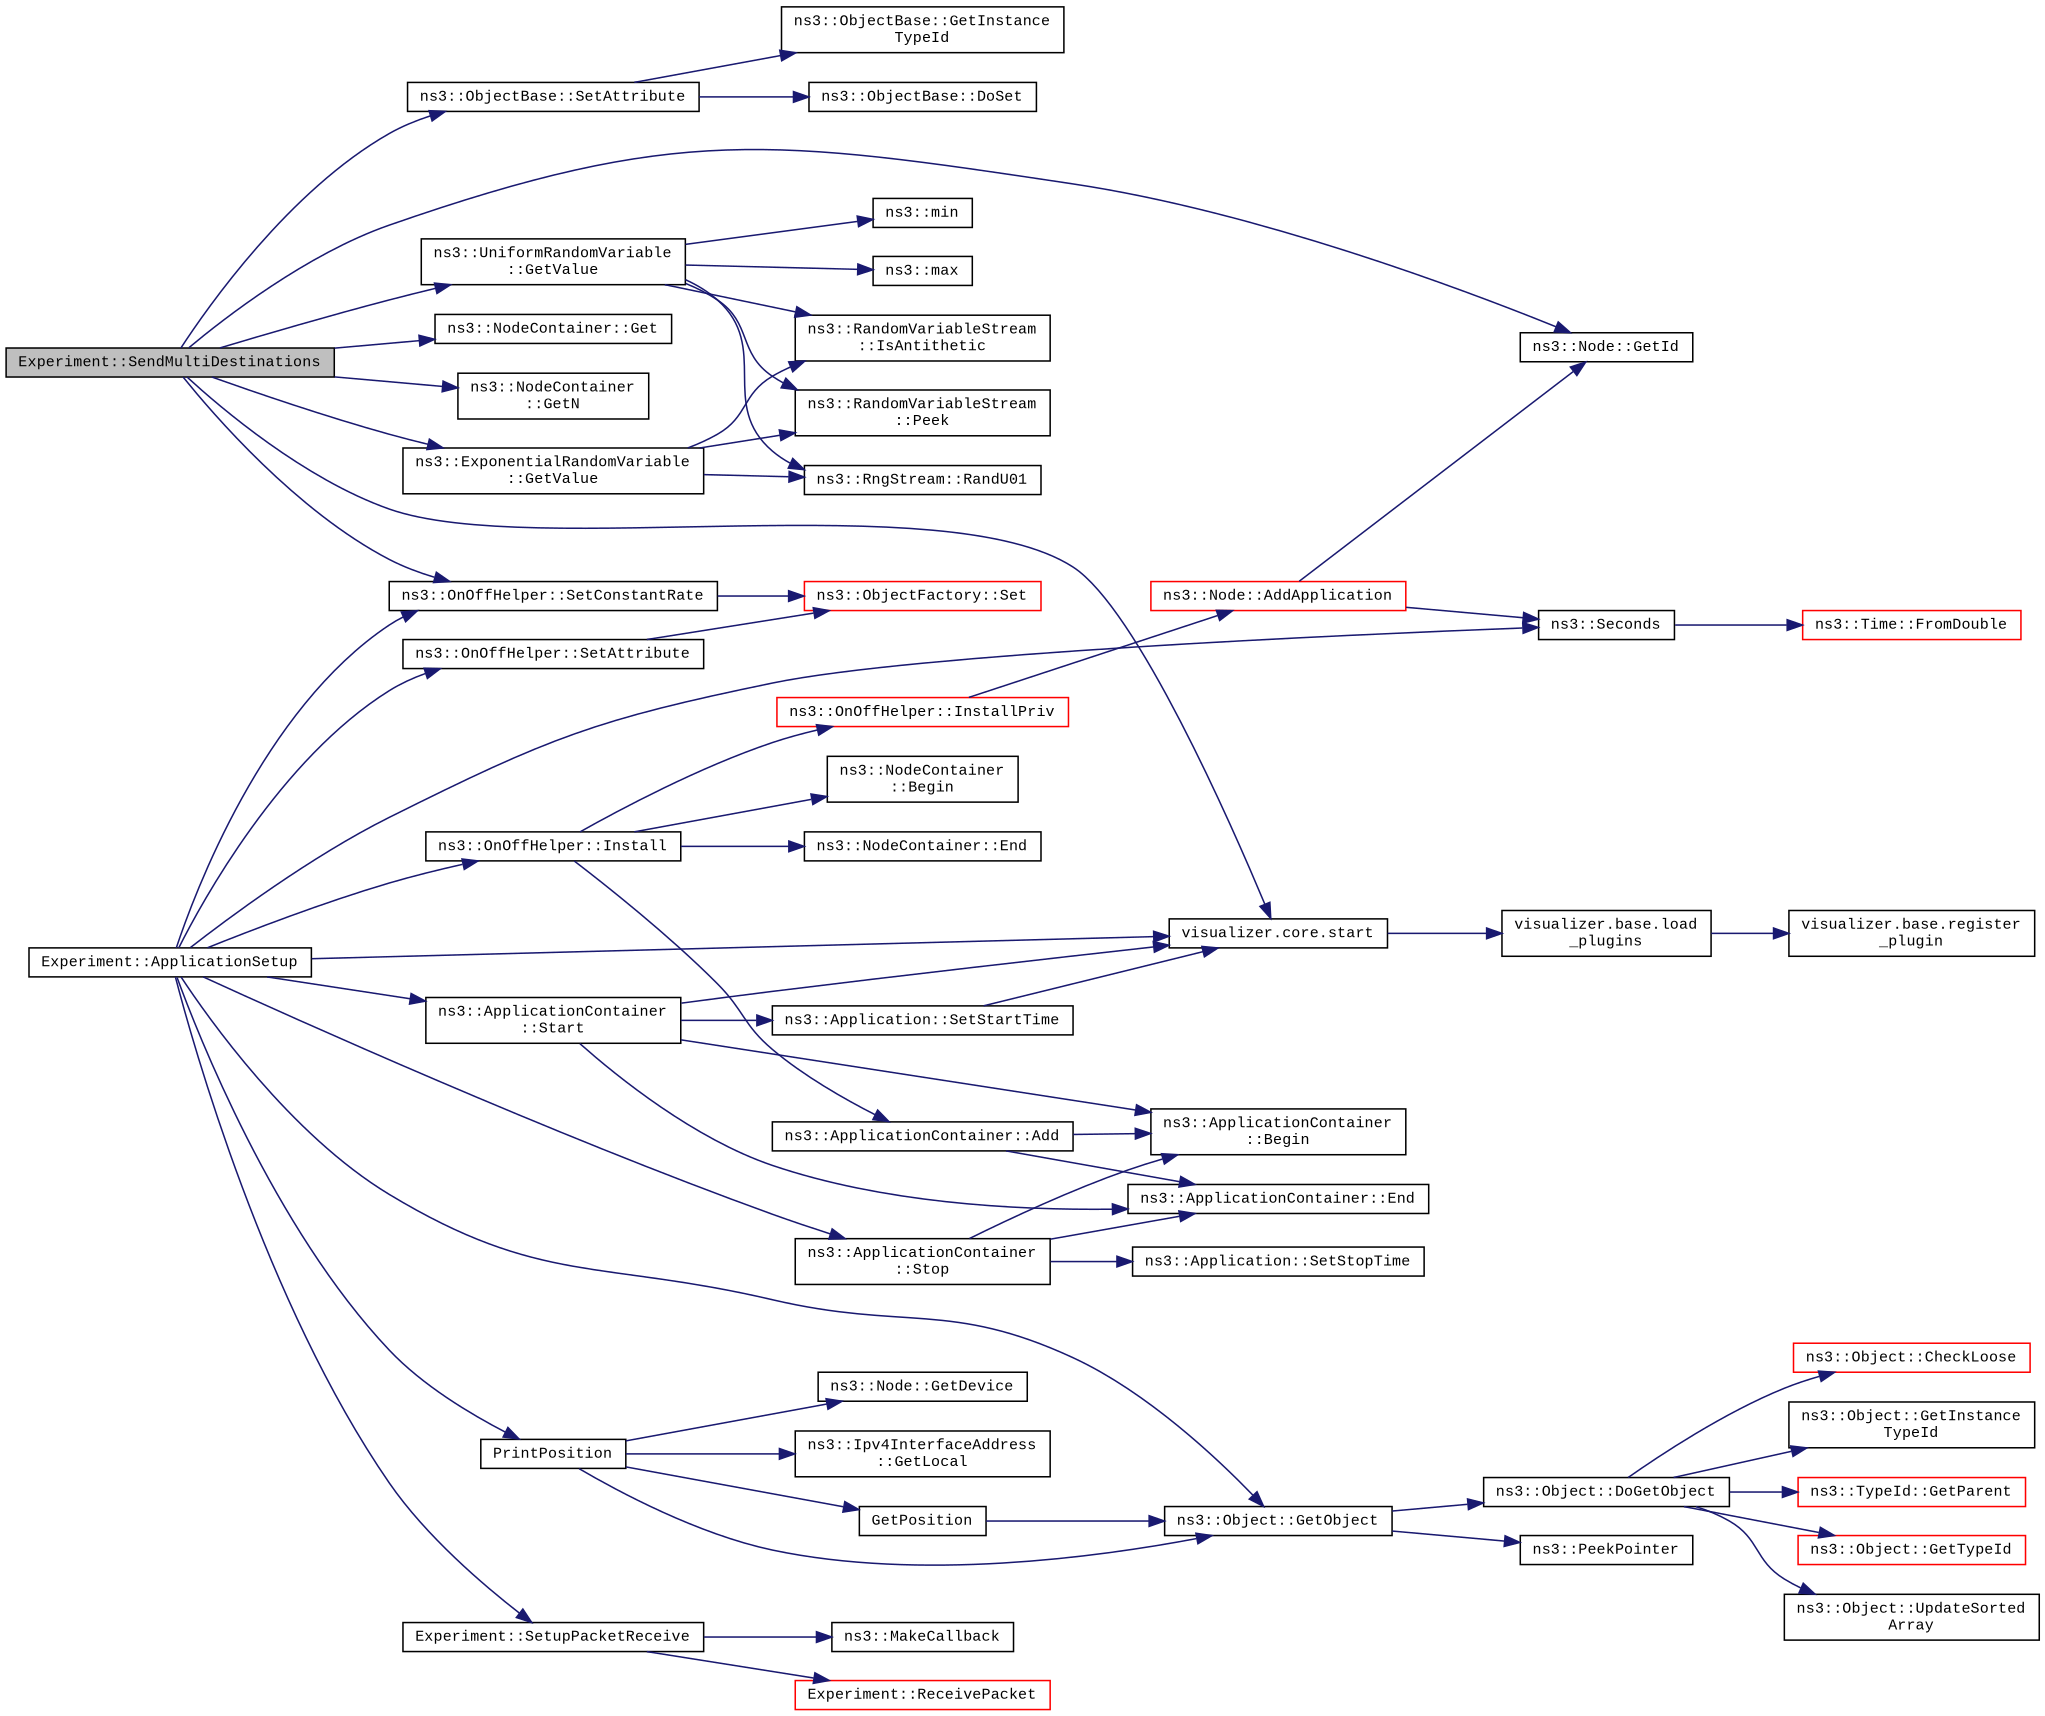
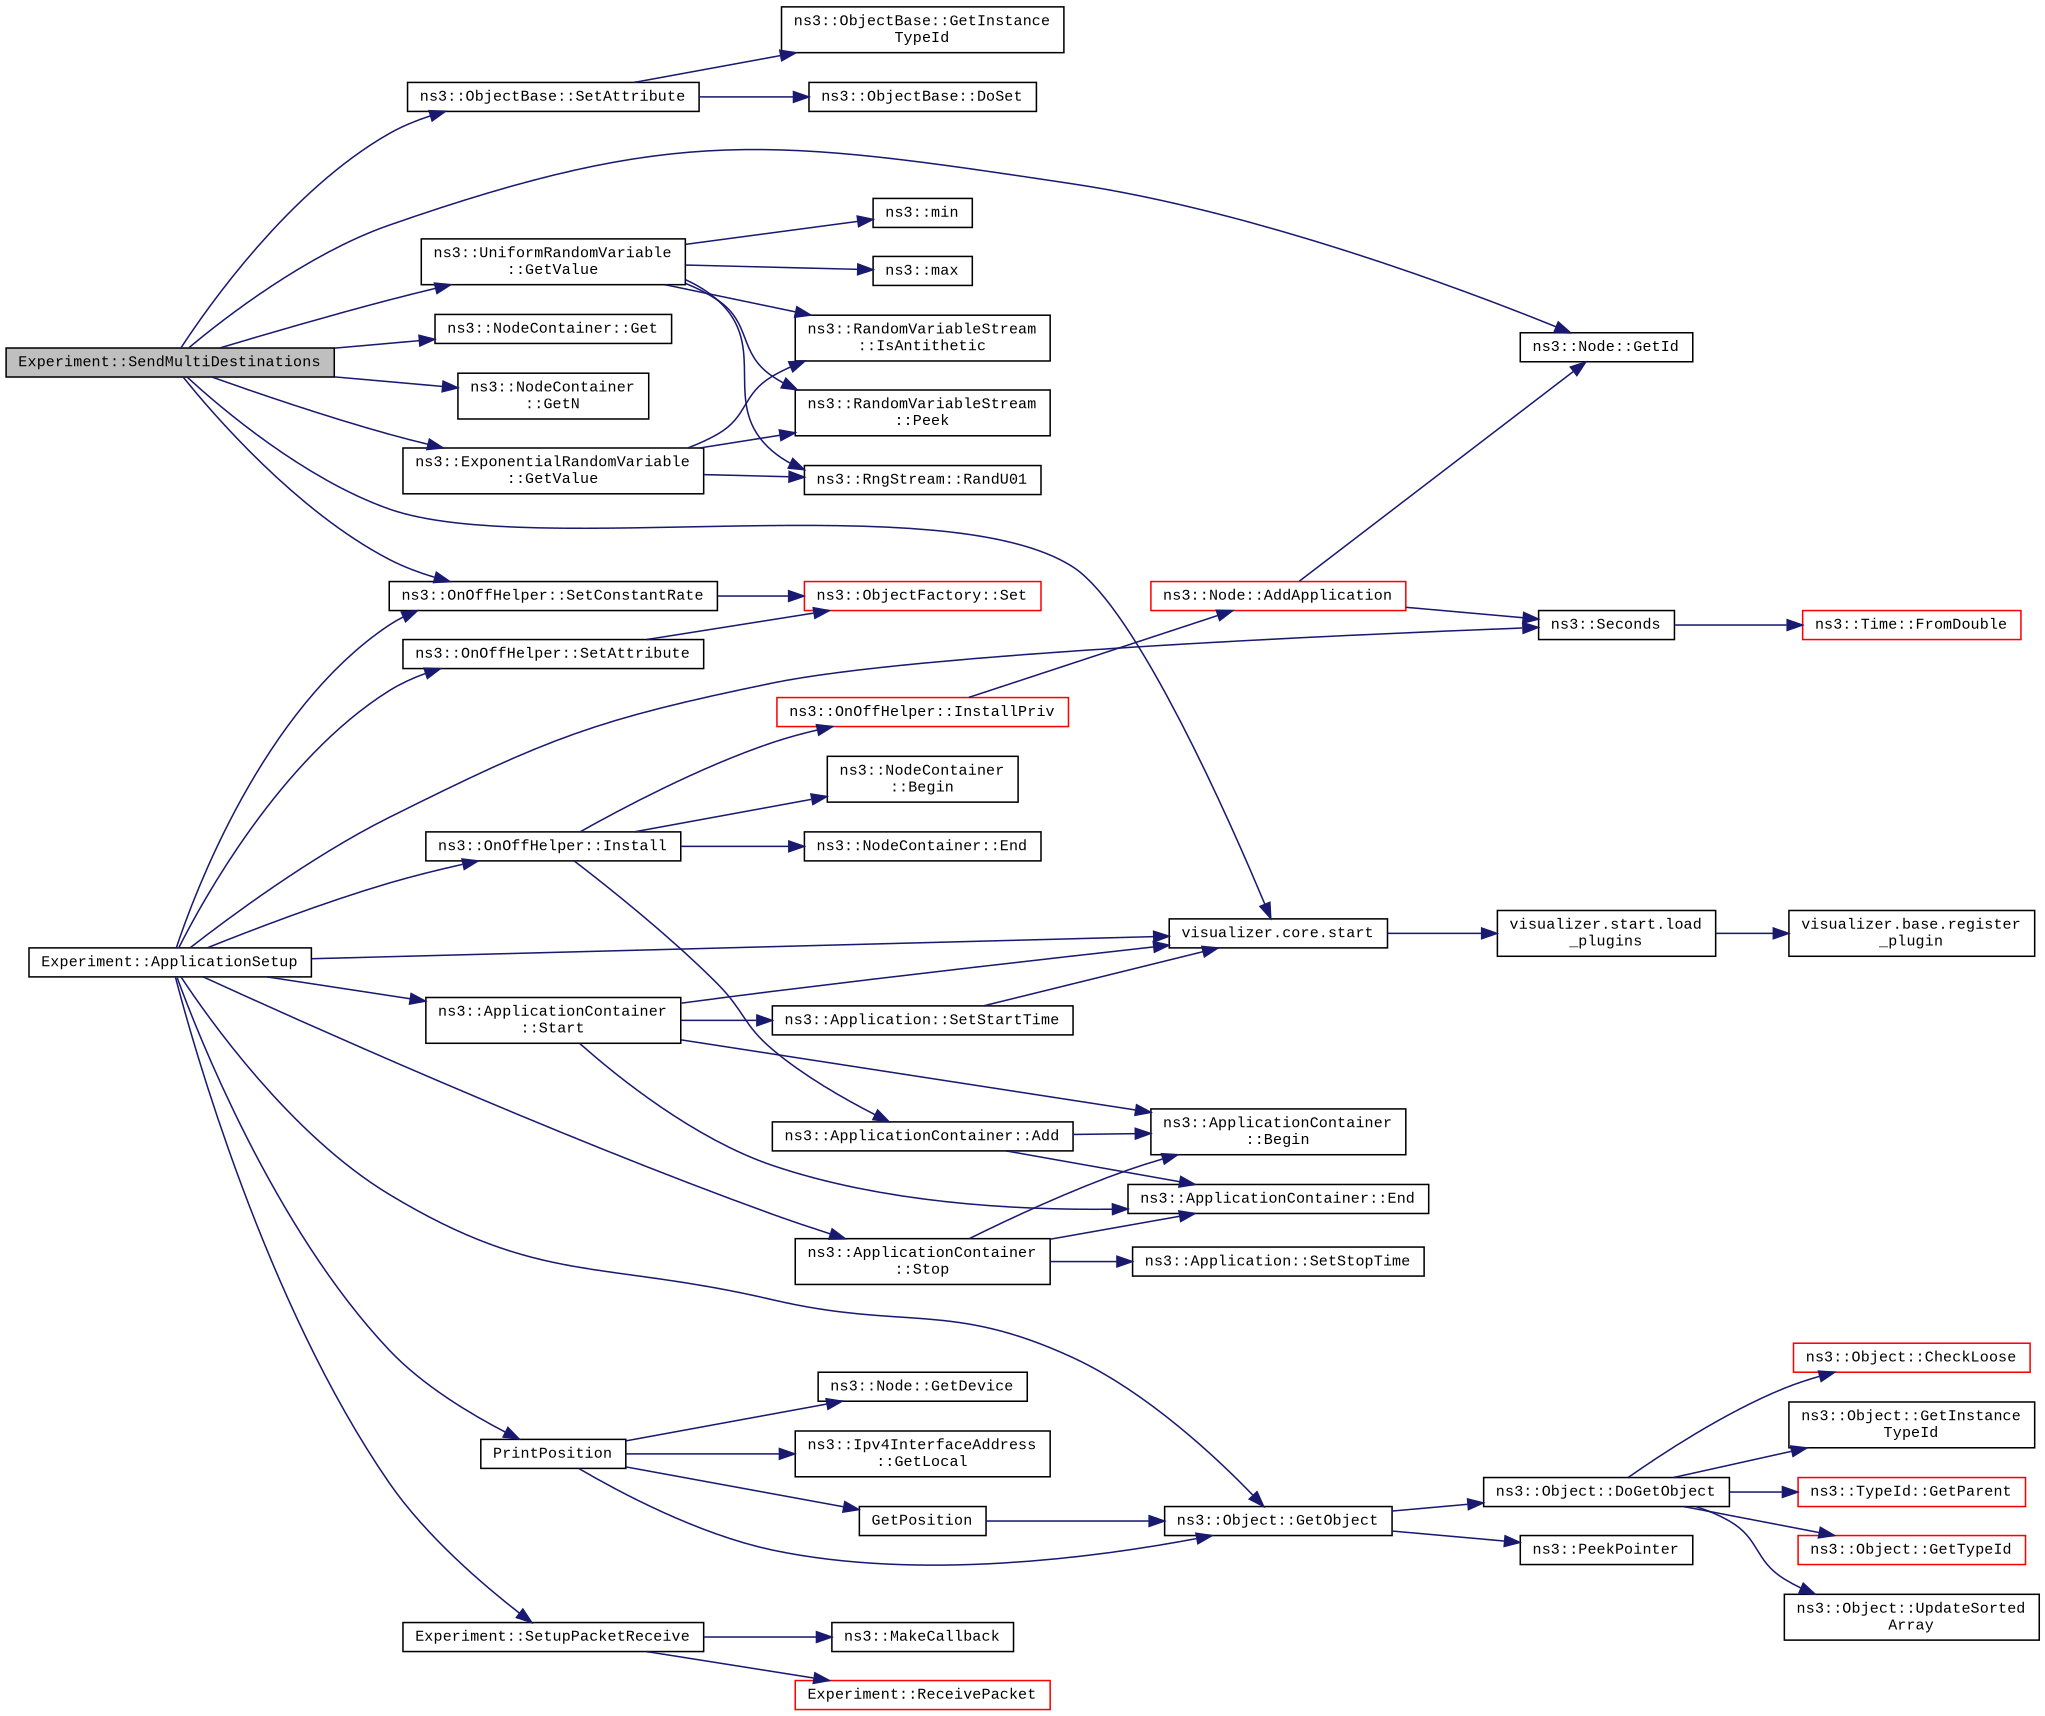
(1607, 933) -> (1607, 933)
